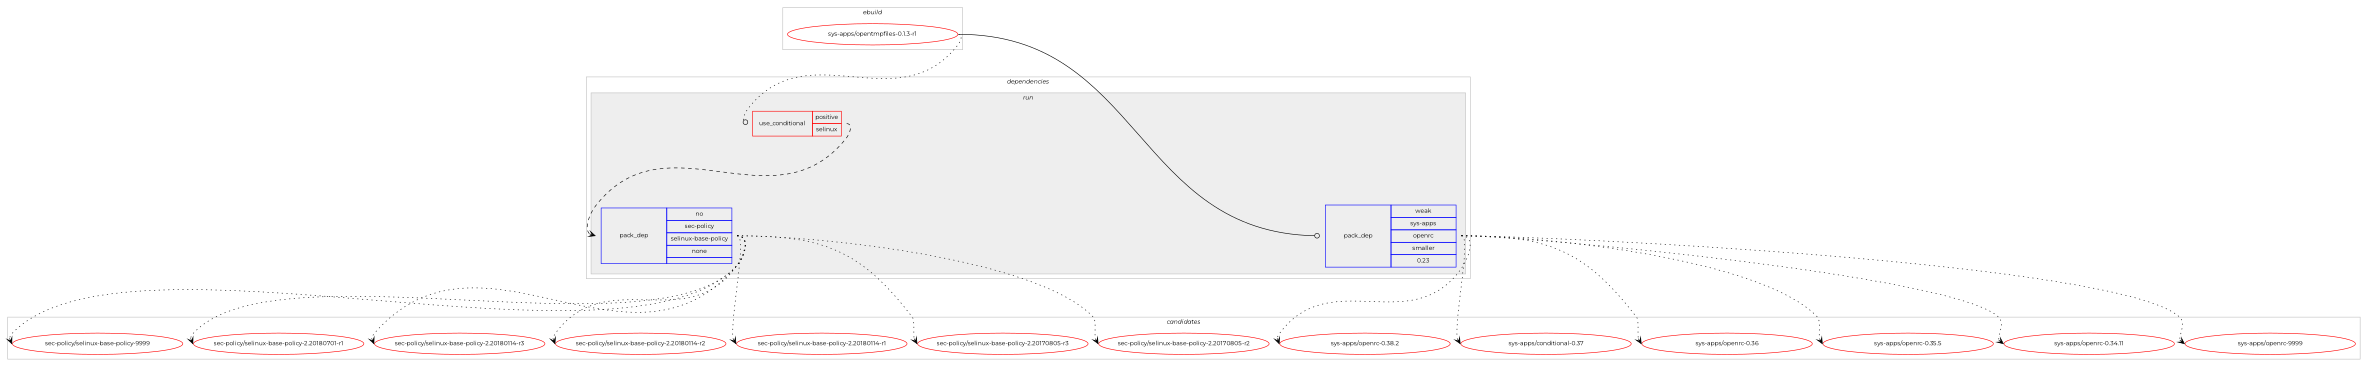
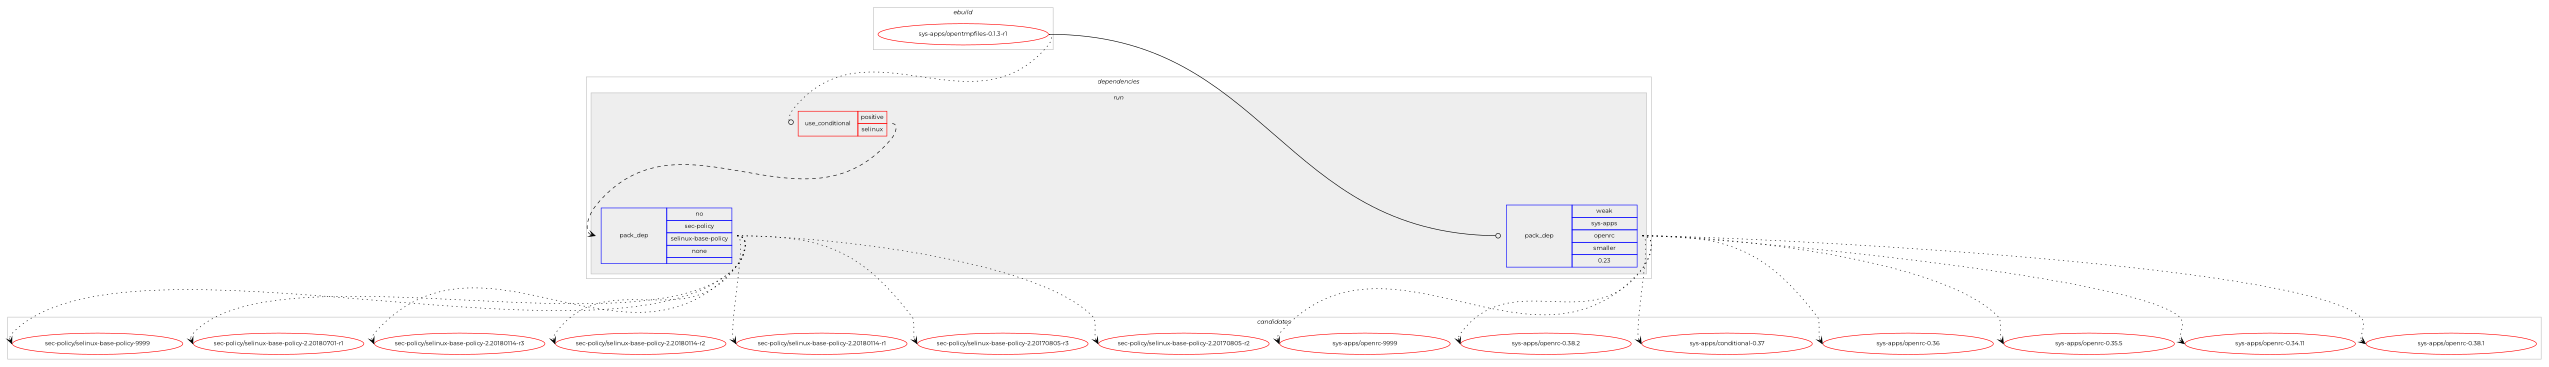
none -> (2451, 344)
